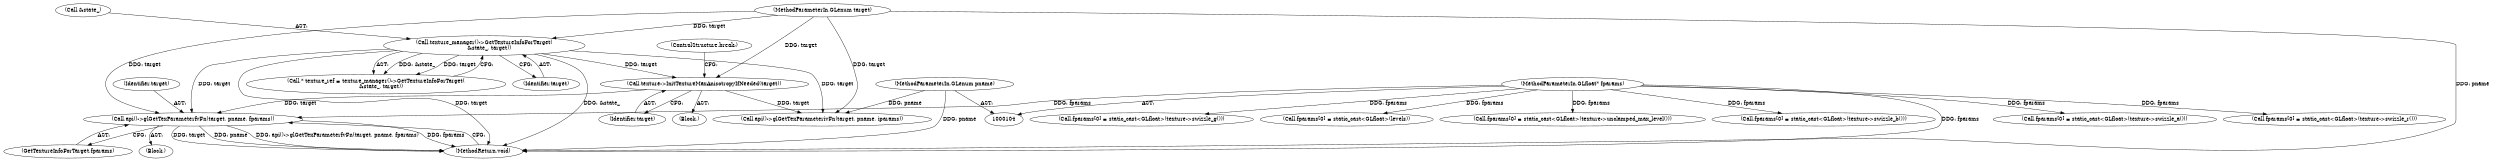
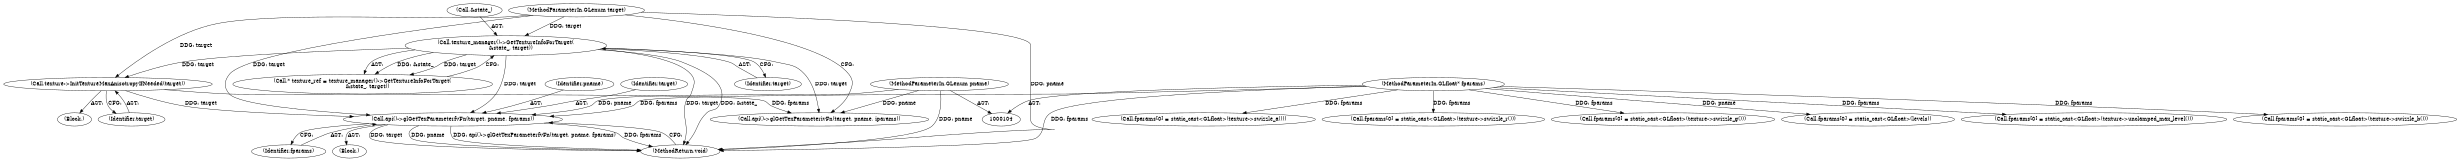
(704, 46) -> none
(869, 65) -> (848, 65)
none -> (579, 84)
none -> (716, 95)
(793, 103) -> (791, 103)
(1485, 103) -> (1719, 103)
(68, 151) -> (289, 151)
